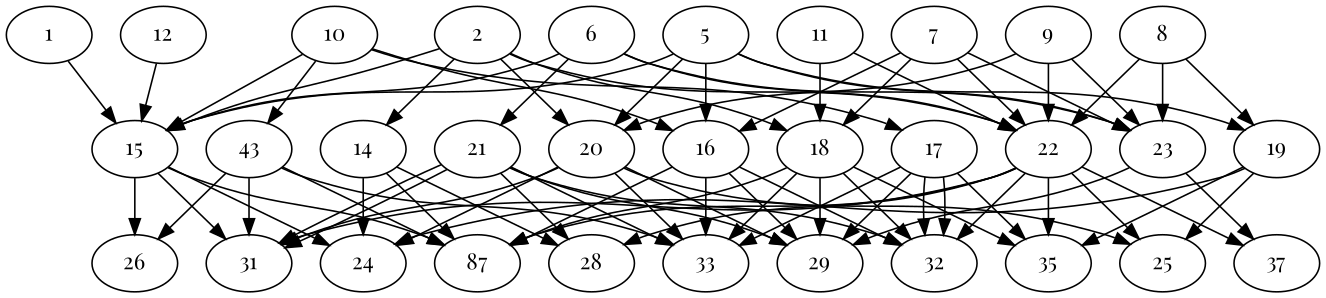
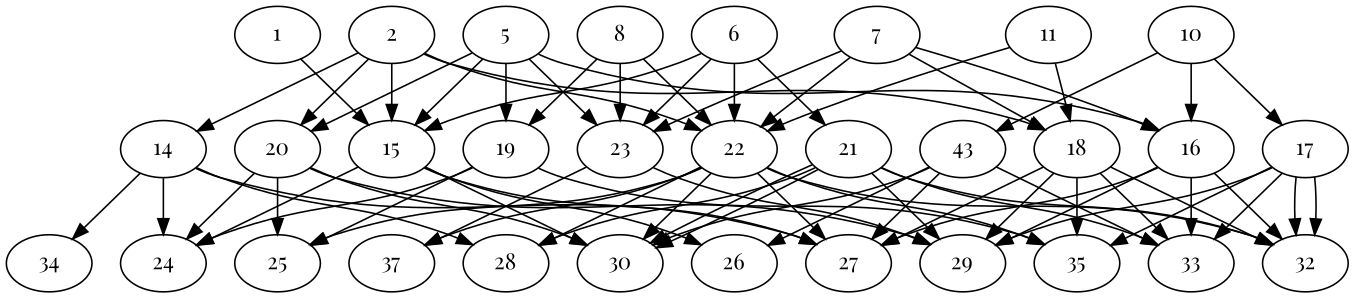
(163, 35) -> none
(1048, 35) -> none
(242, 88) -> none
(643, 200) -> none
none -> (49, 263)
(249, 263) -> (620, 263)
(477, 263) -> (849, 263)
